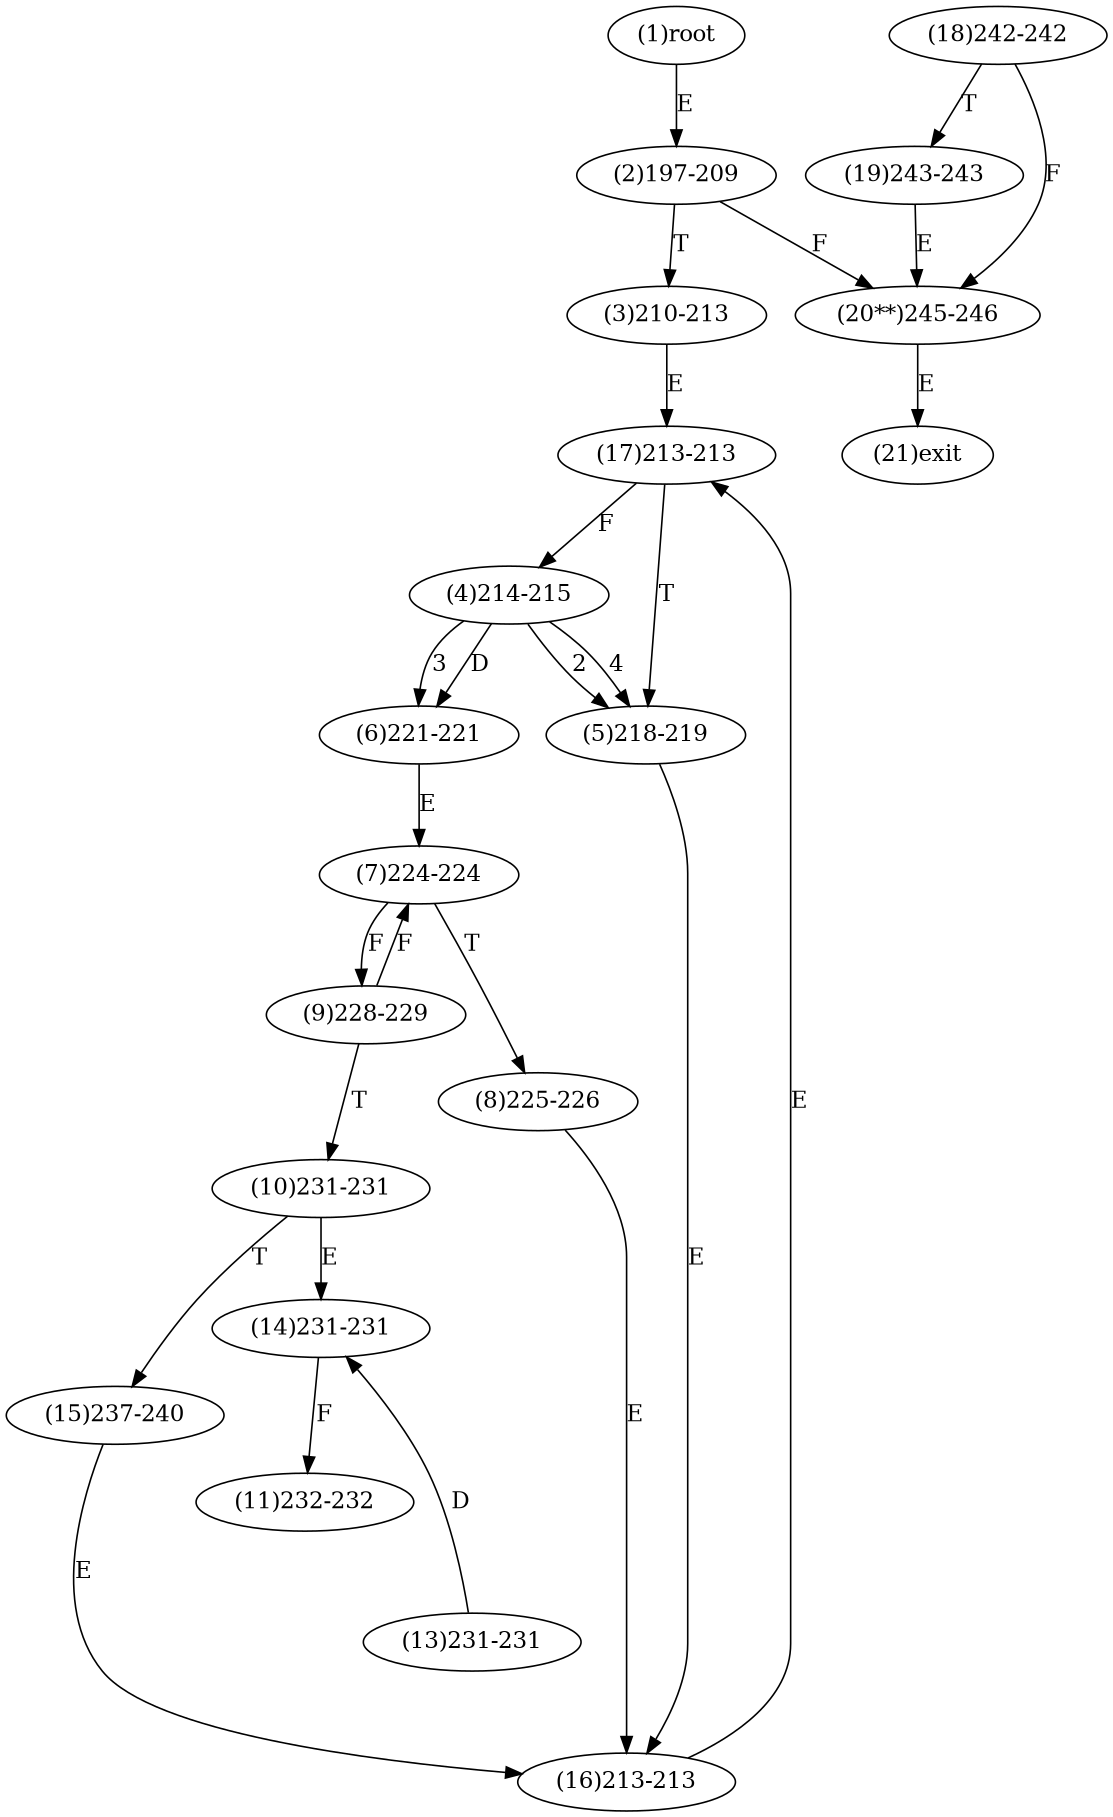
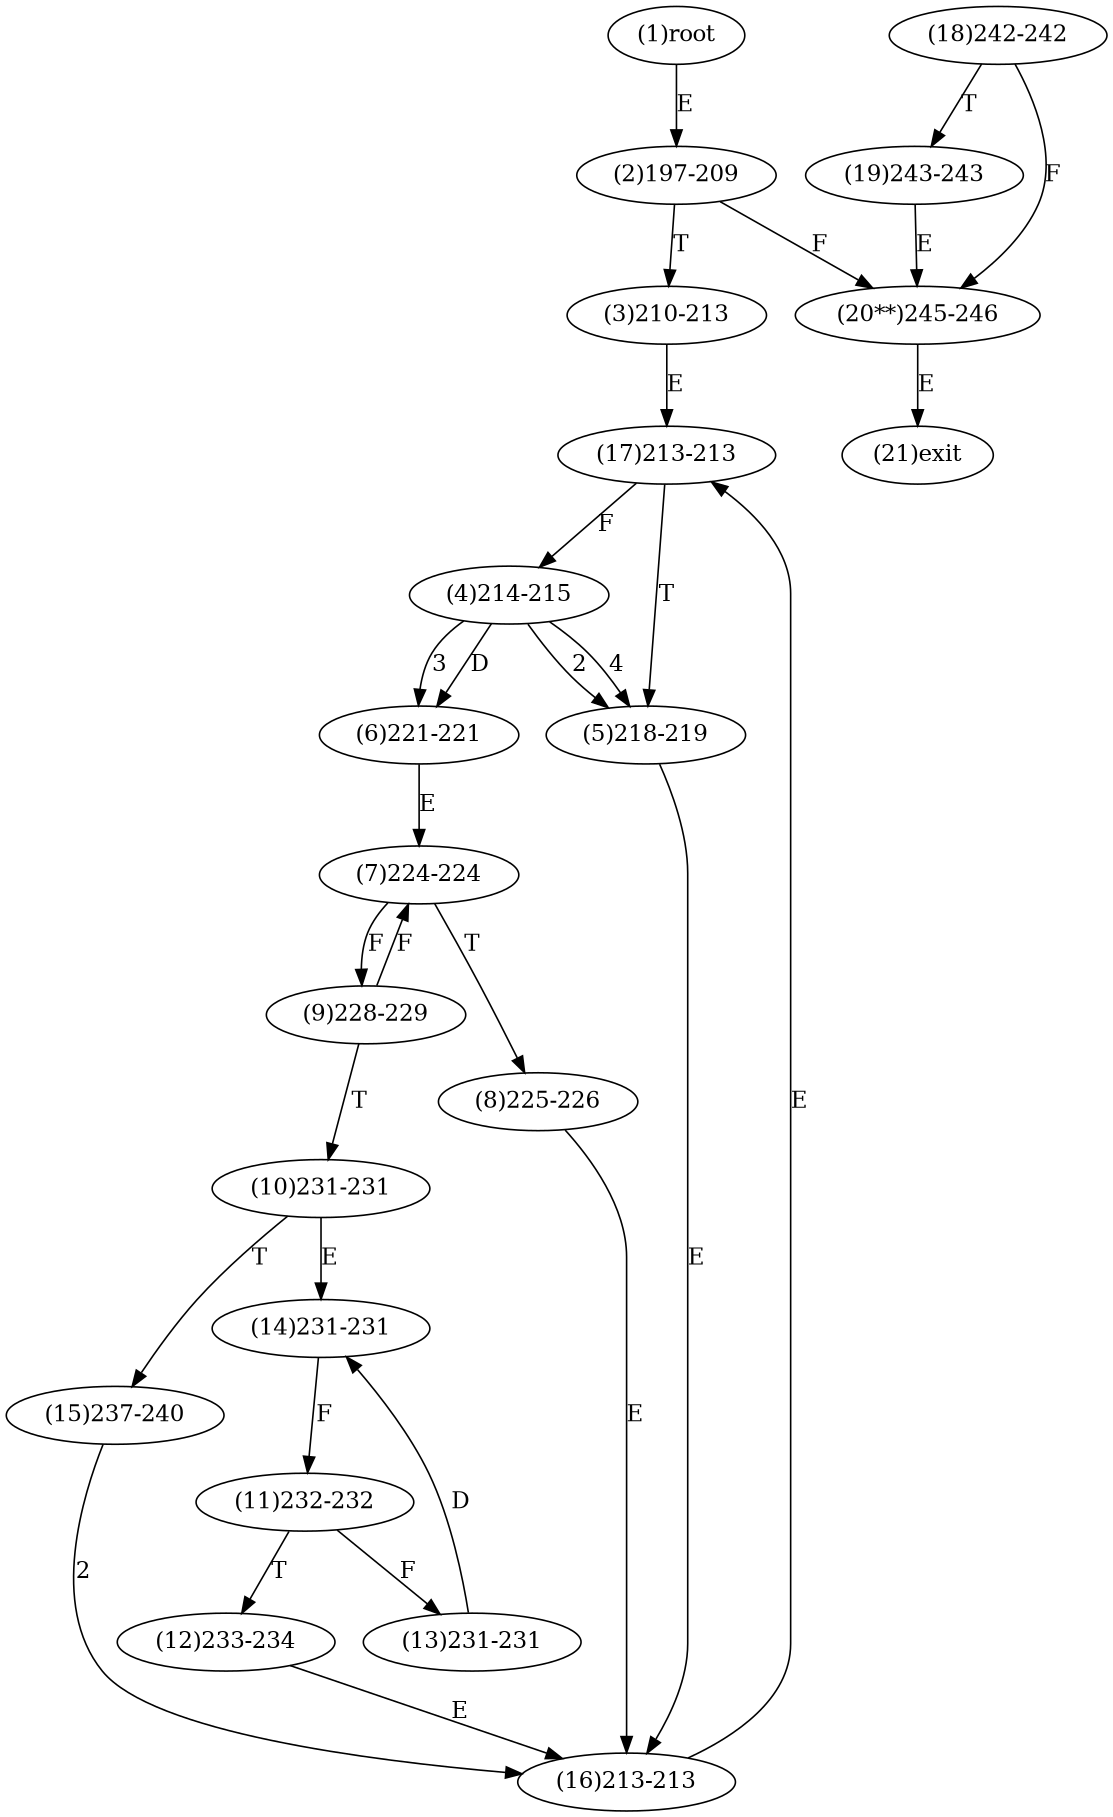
none -> (382, 1567)
(84, 1572) -> (84, 1572)
none -> (226, 1642)
